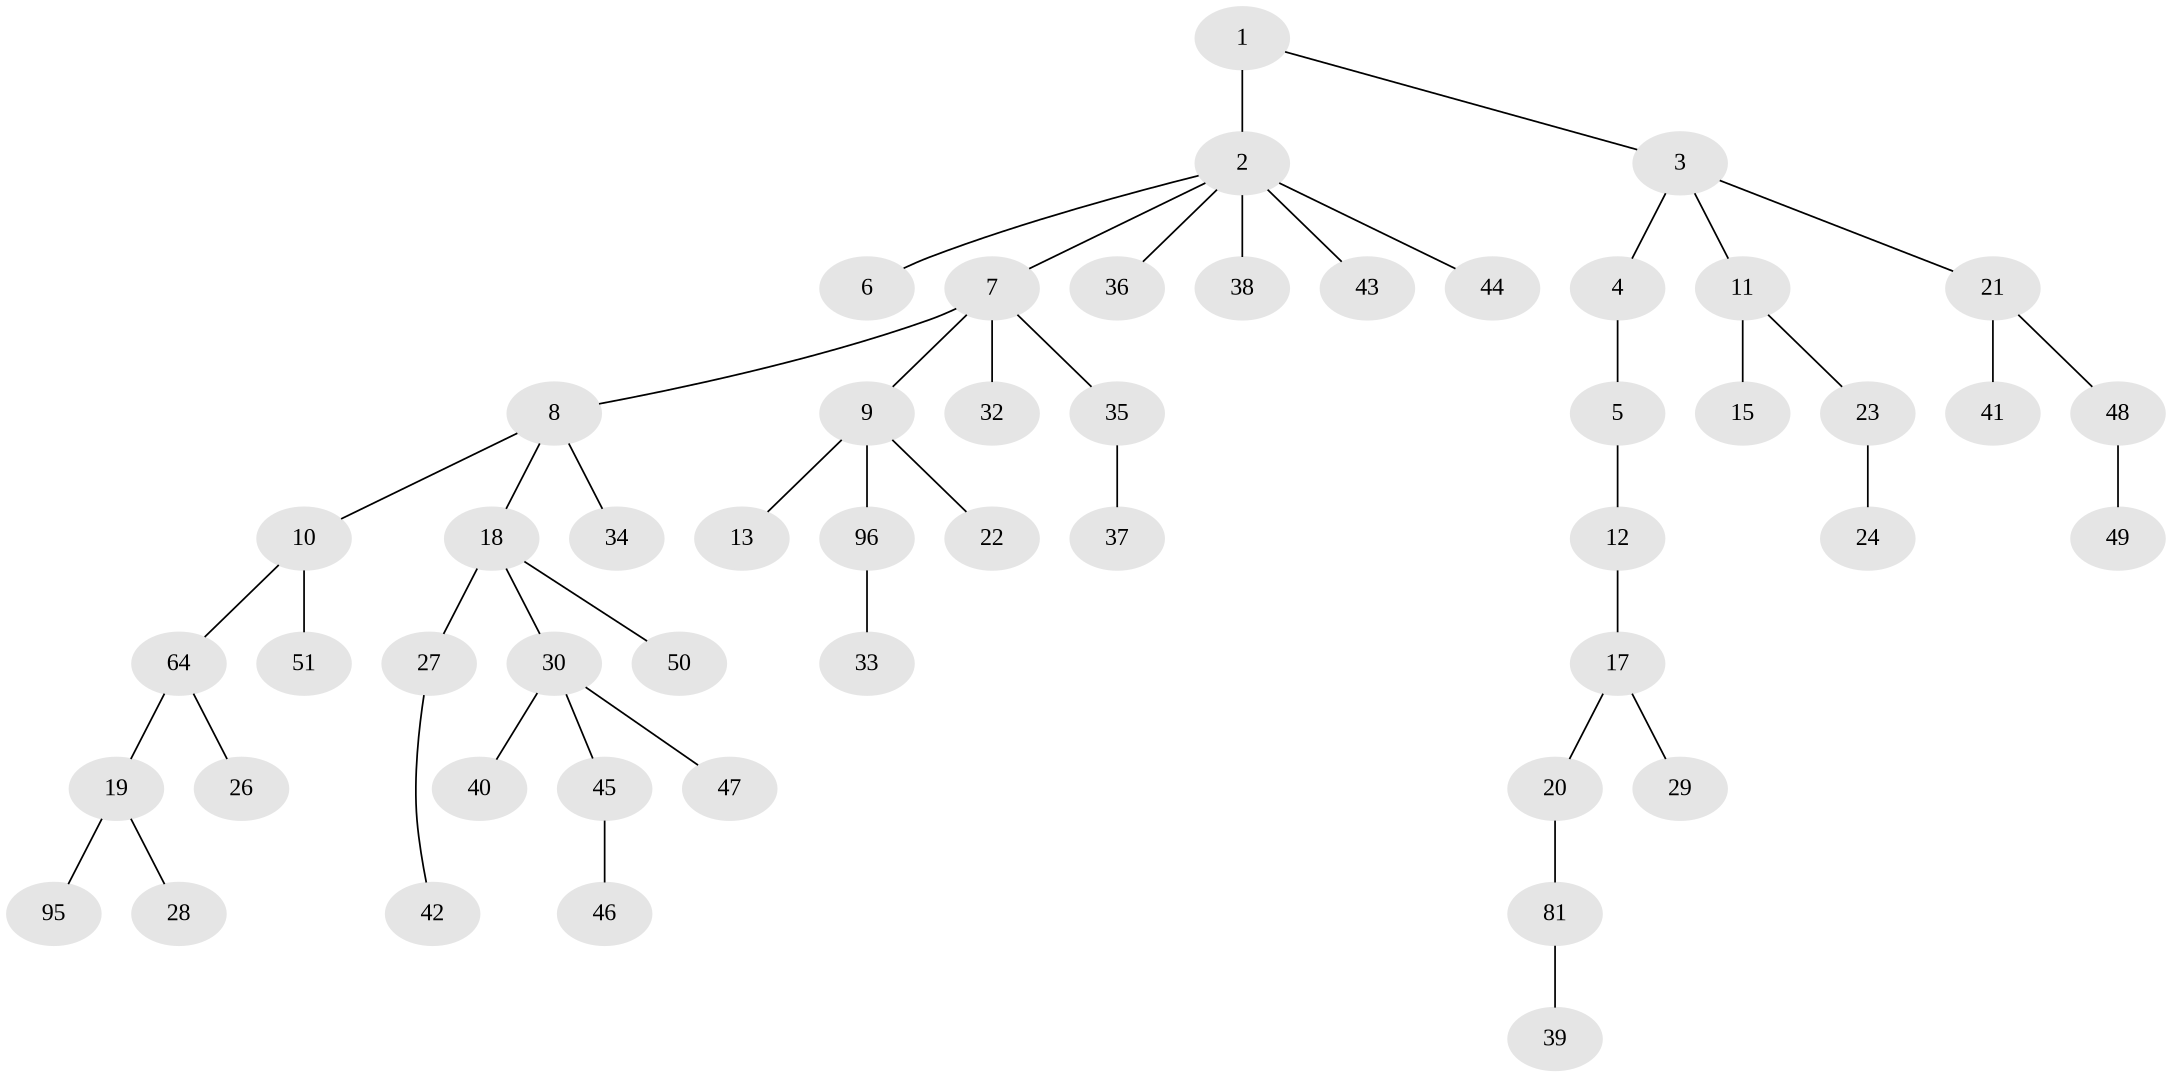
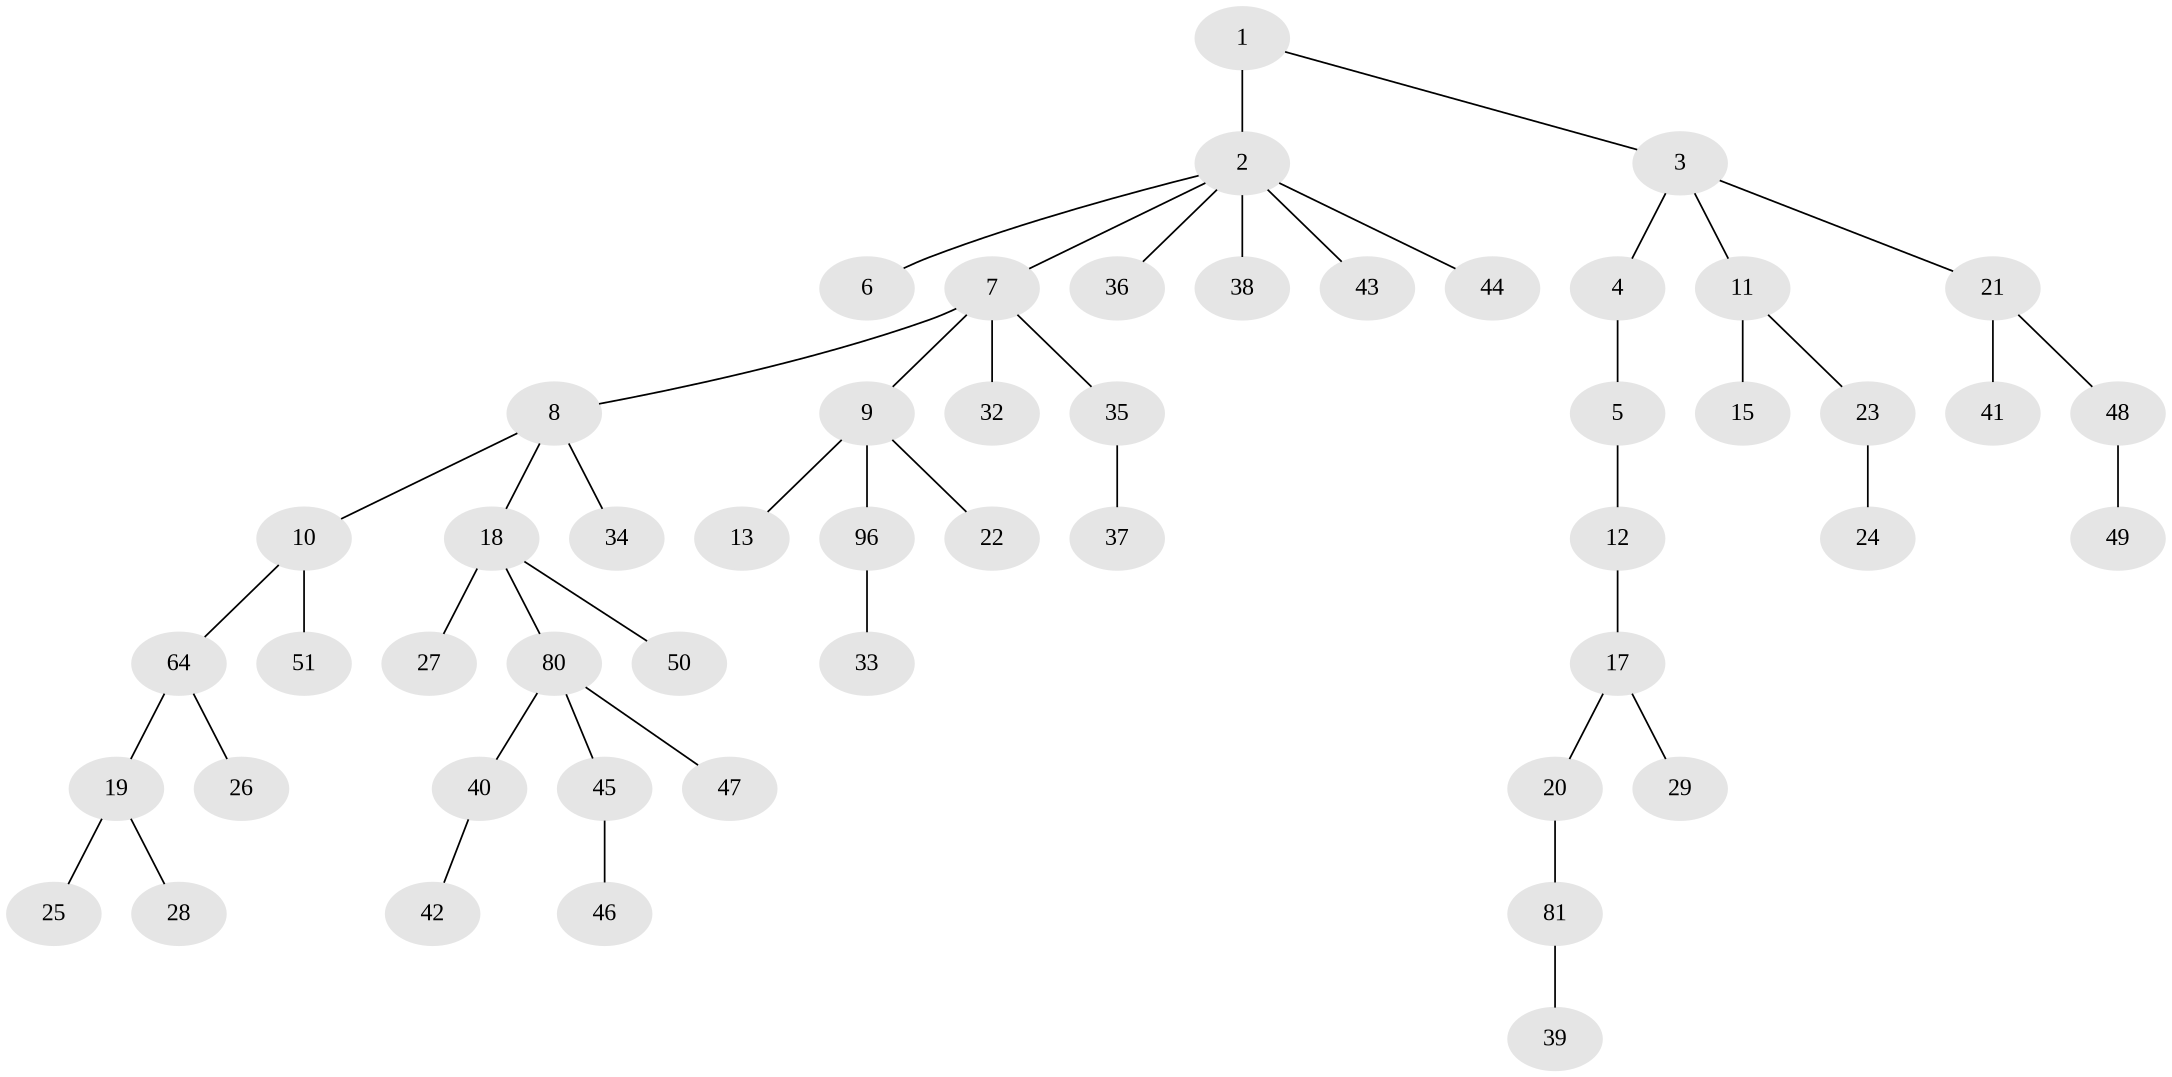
(554, 664) -> (554, 664)
(416, 789) -> (456, 851)
(54, 914) -> (54, 914)
